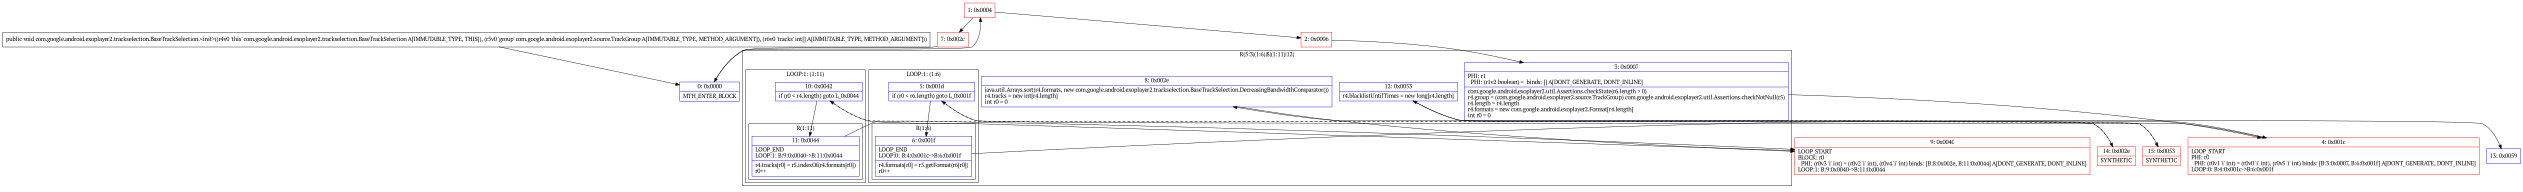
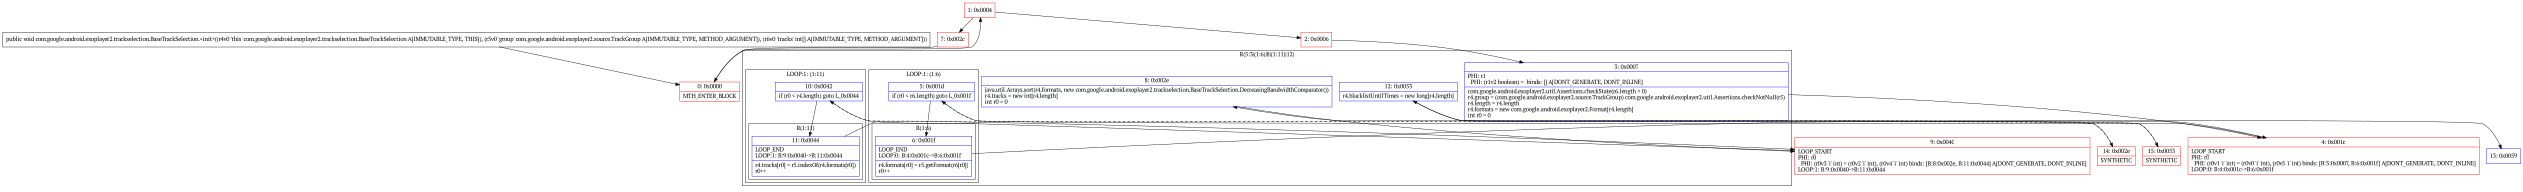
(710, 92) -> (710, 92)
(1812, 158) -> (1808, 158)
